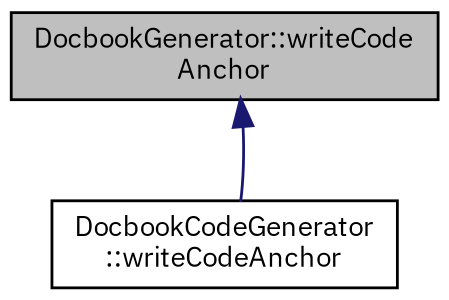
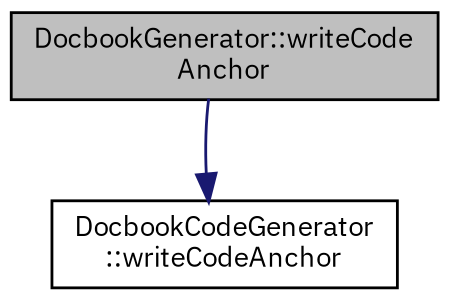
(243, 164) -> (206, 136)
